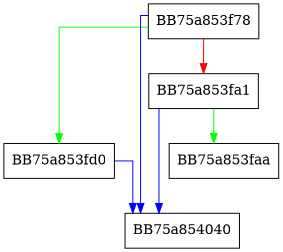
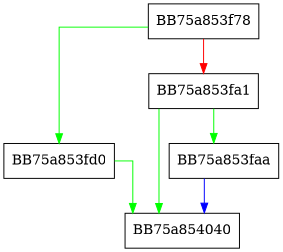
(141, 106) -> (204, 191)
(159, 156) -> (159, 156)
(133, 173) -> (133, 173)
